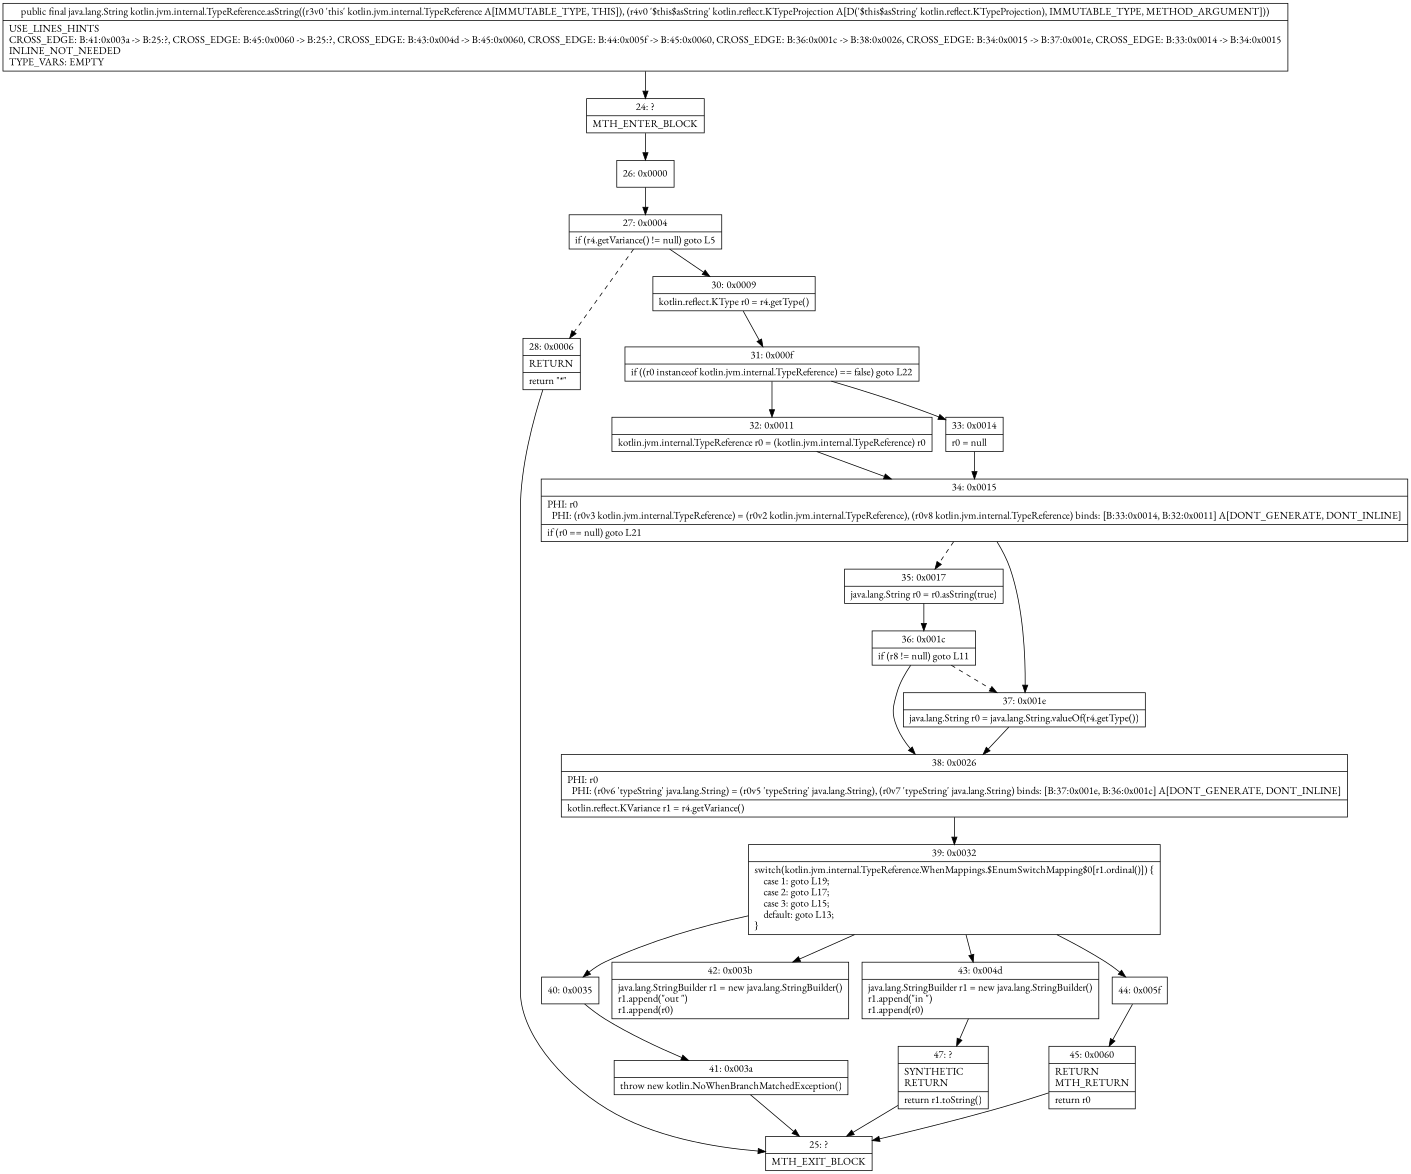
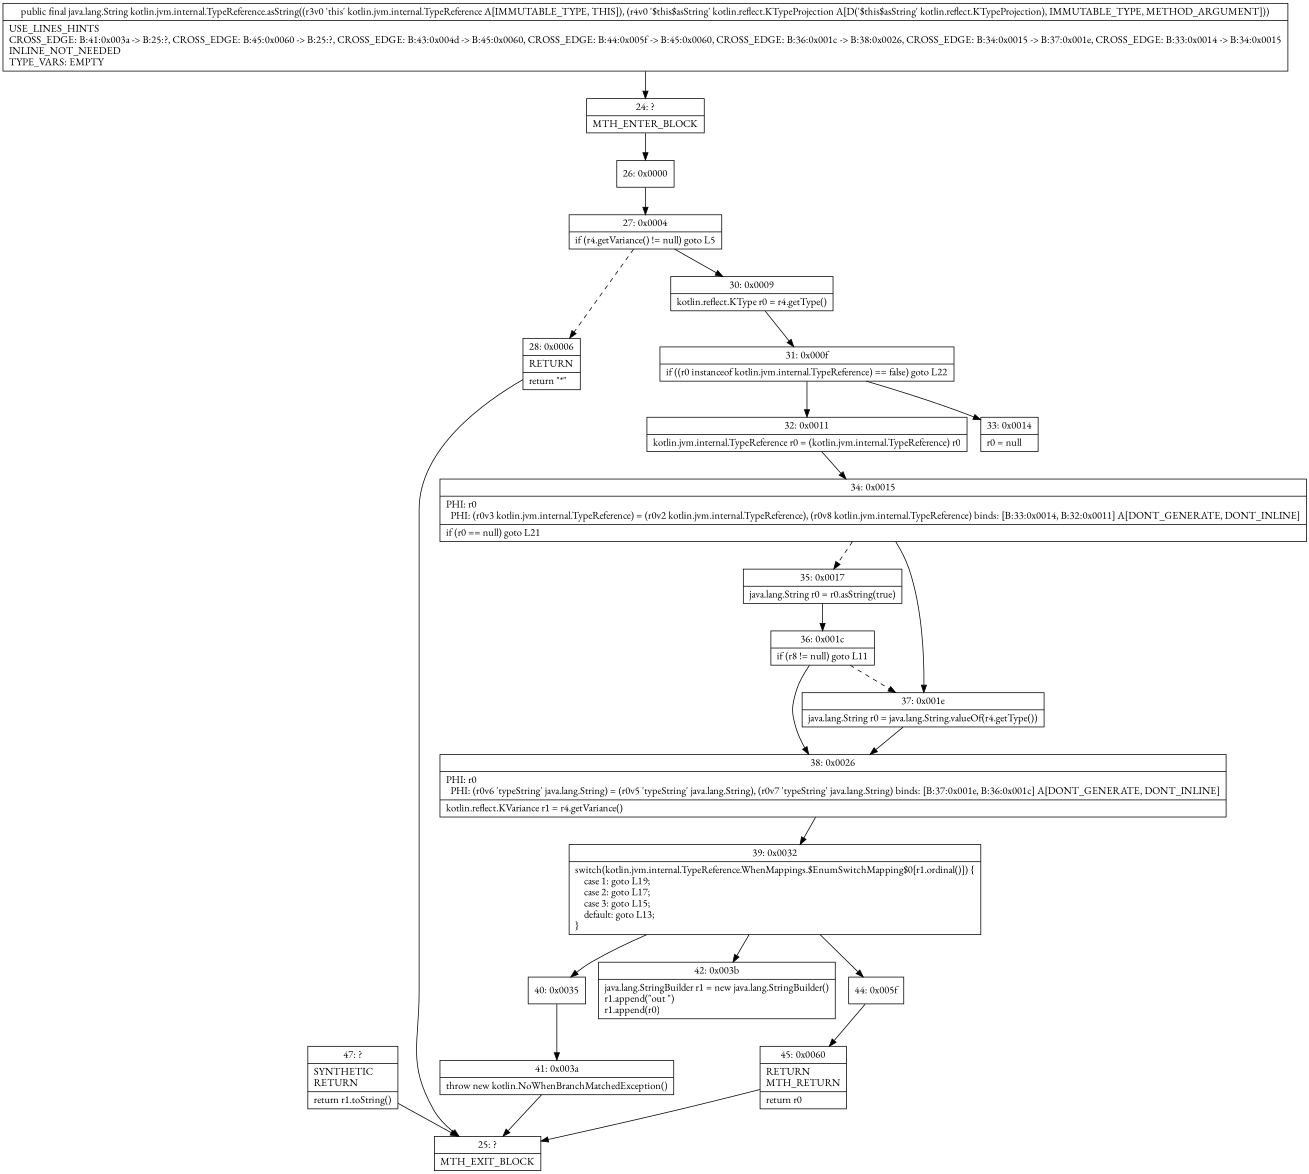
(974, 462) -> none
(980, 990) -> none
